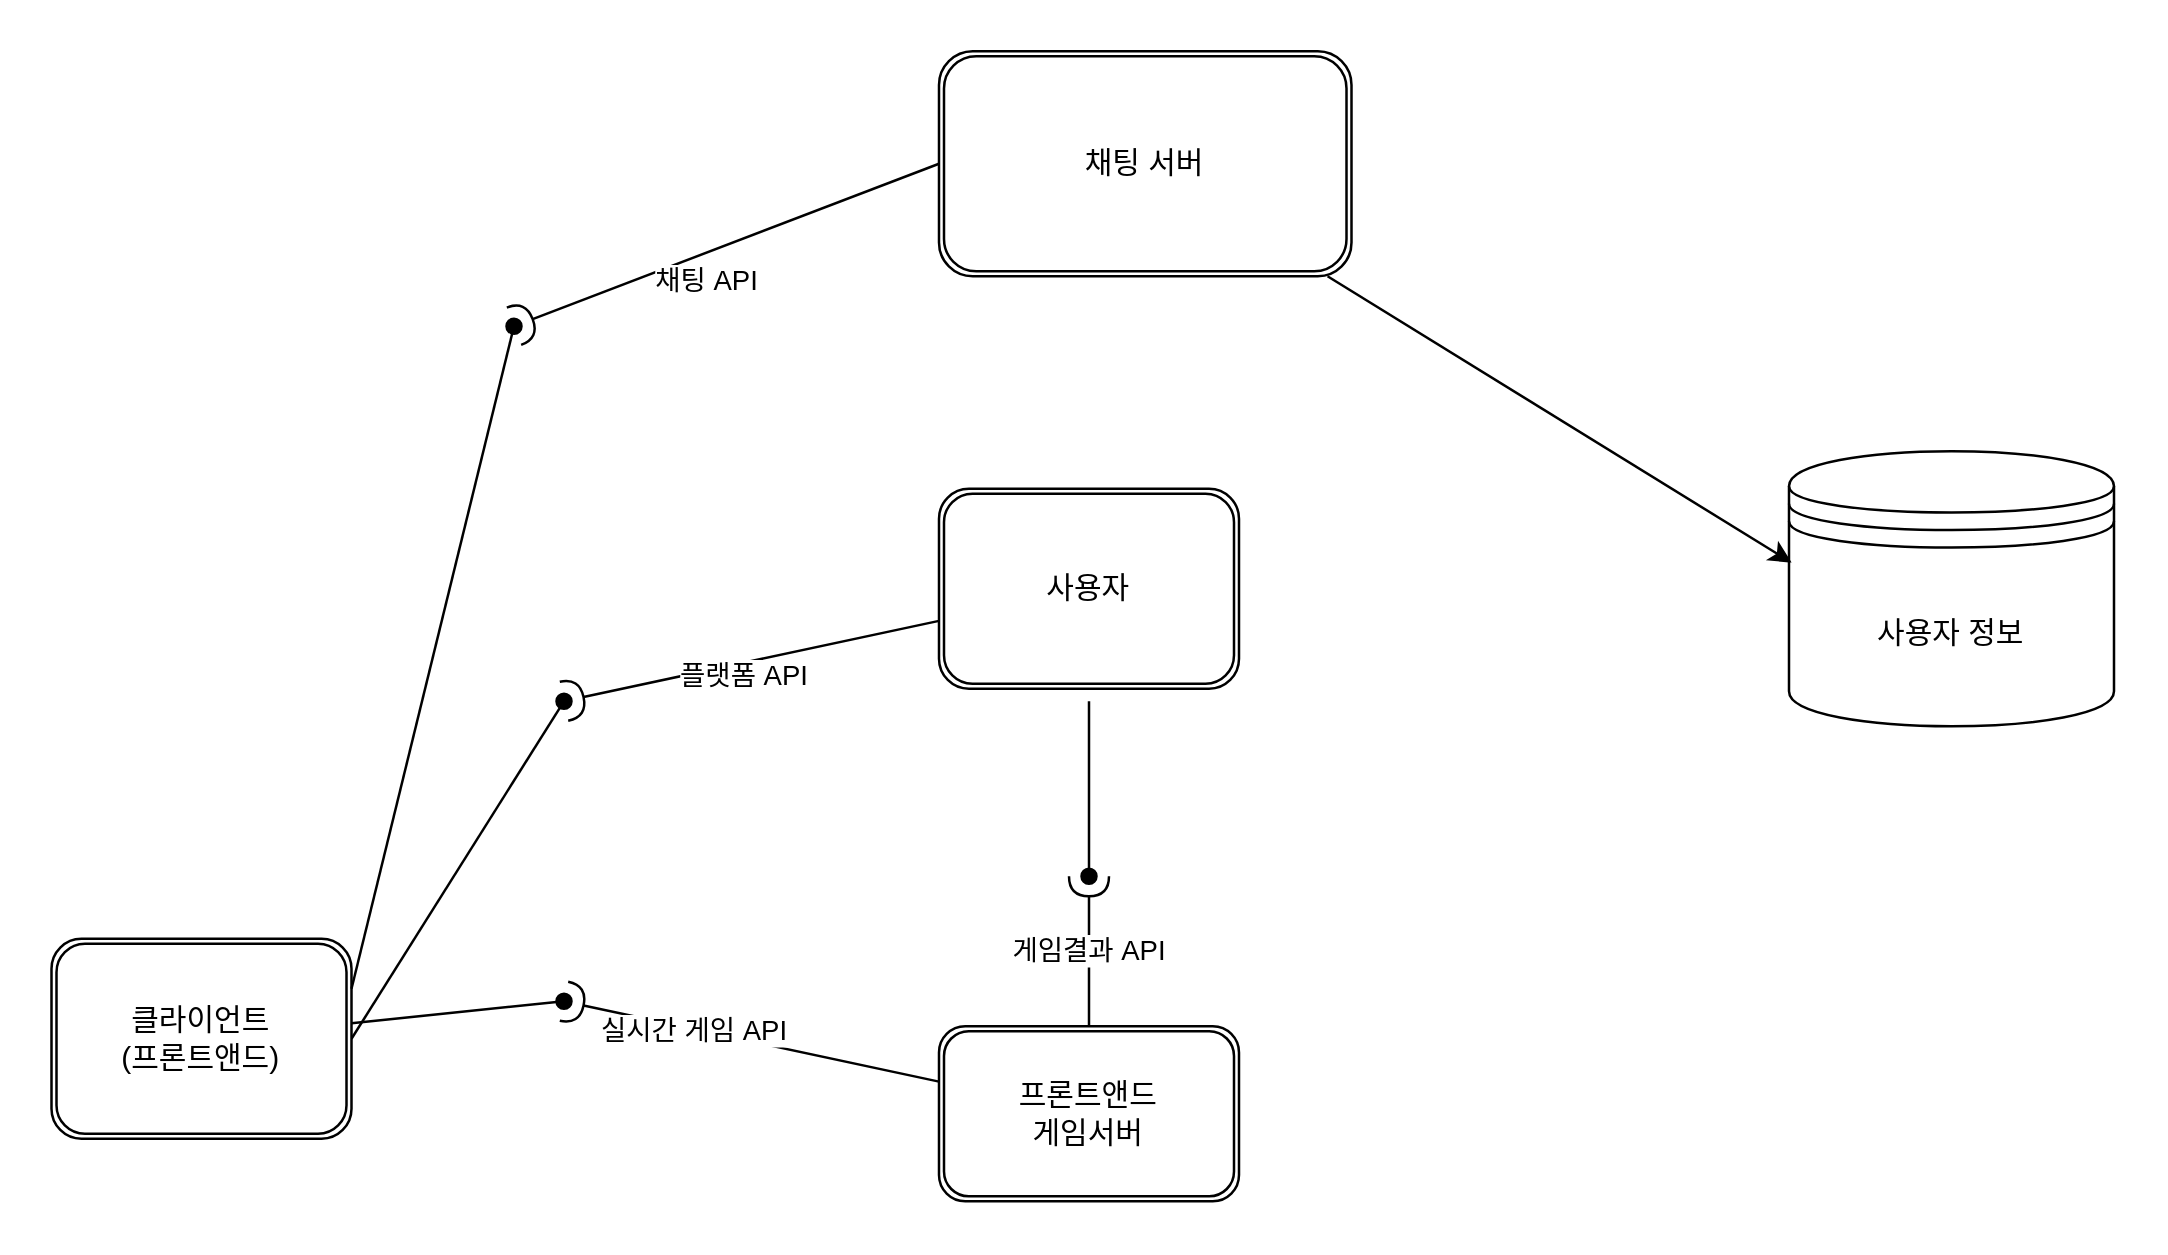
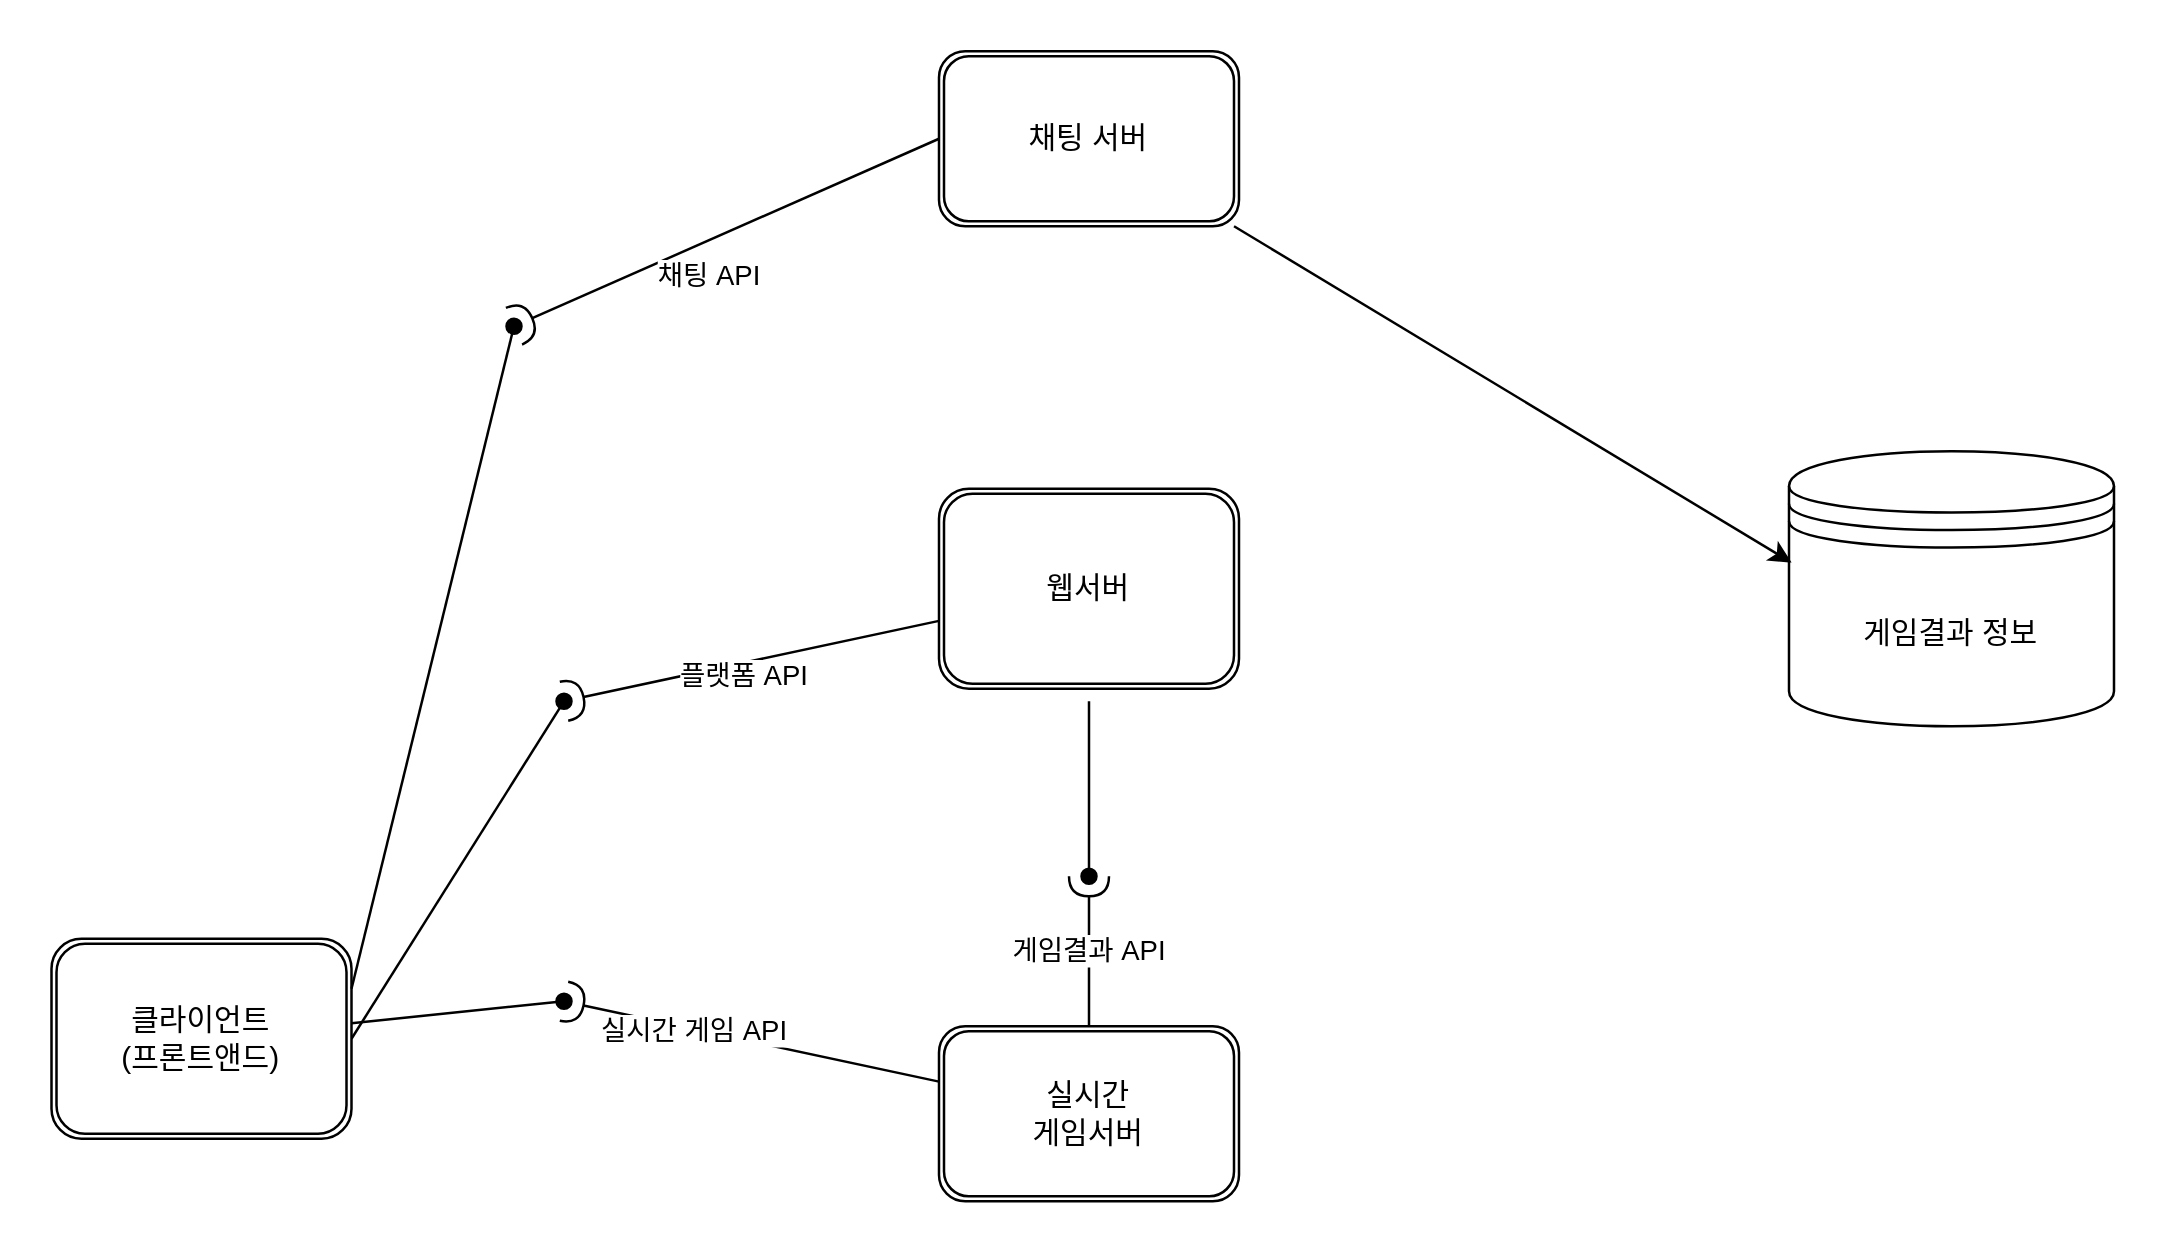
(1145, 164) -> (1089, 139)
(1089, 589) -> (1089, 589)
(1951, 634) -> (1951, 634)
(1089, 1114) -> (1089, 1114)
